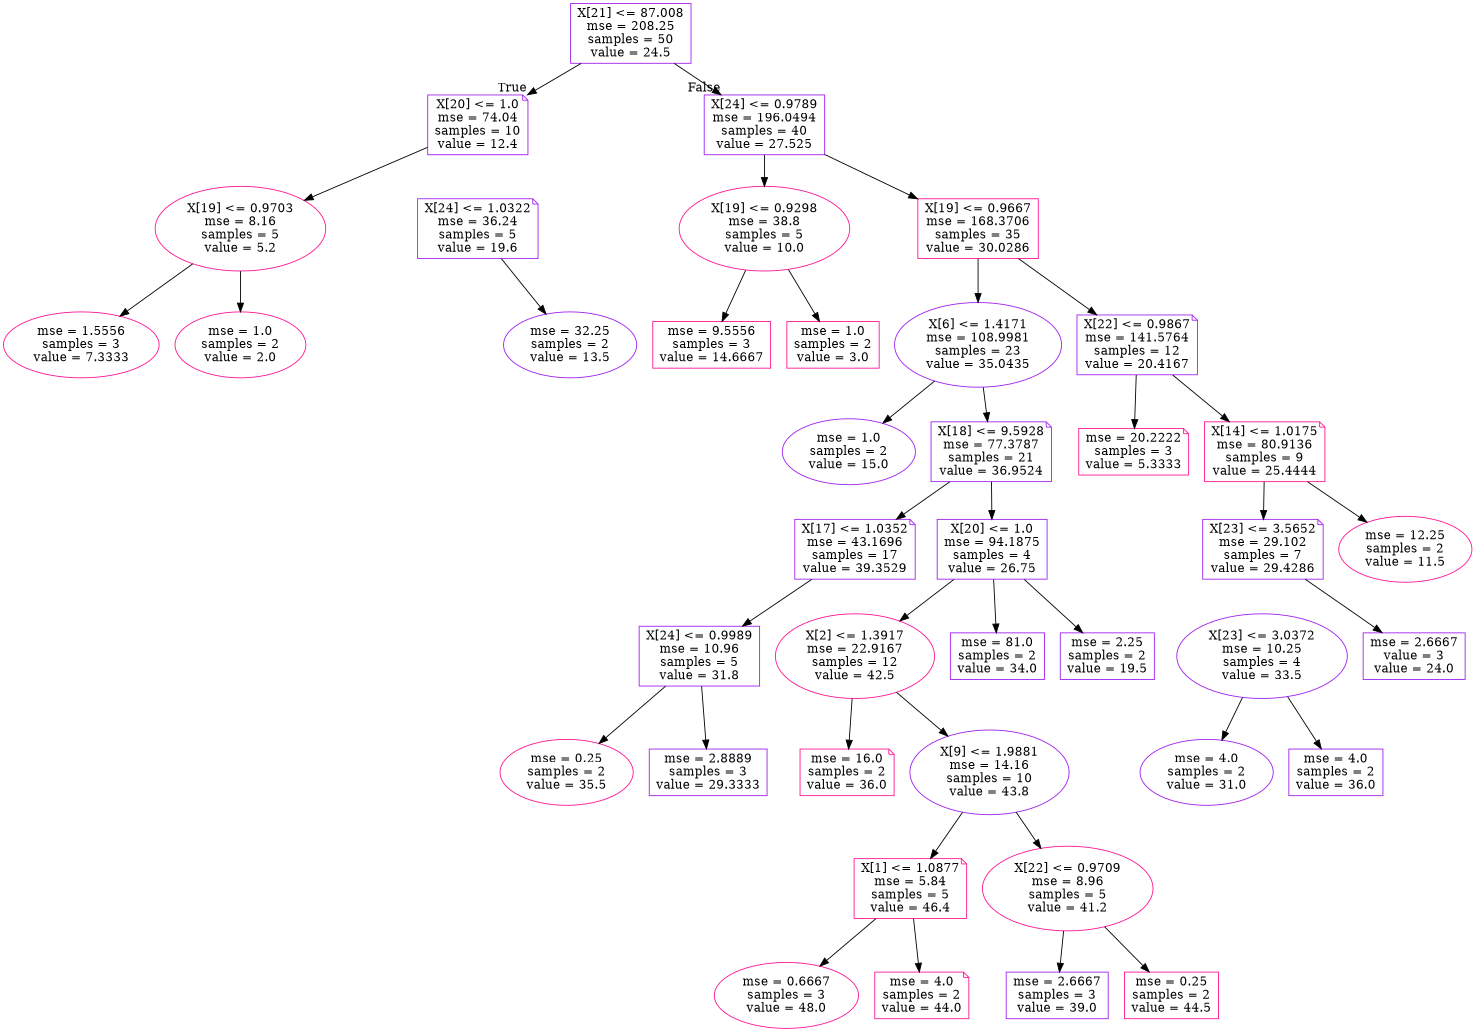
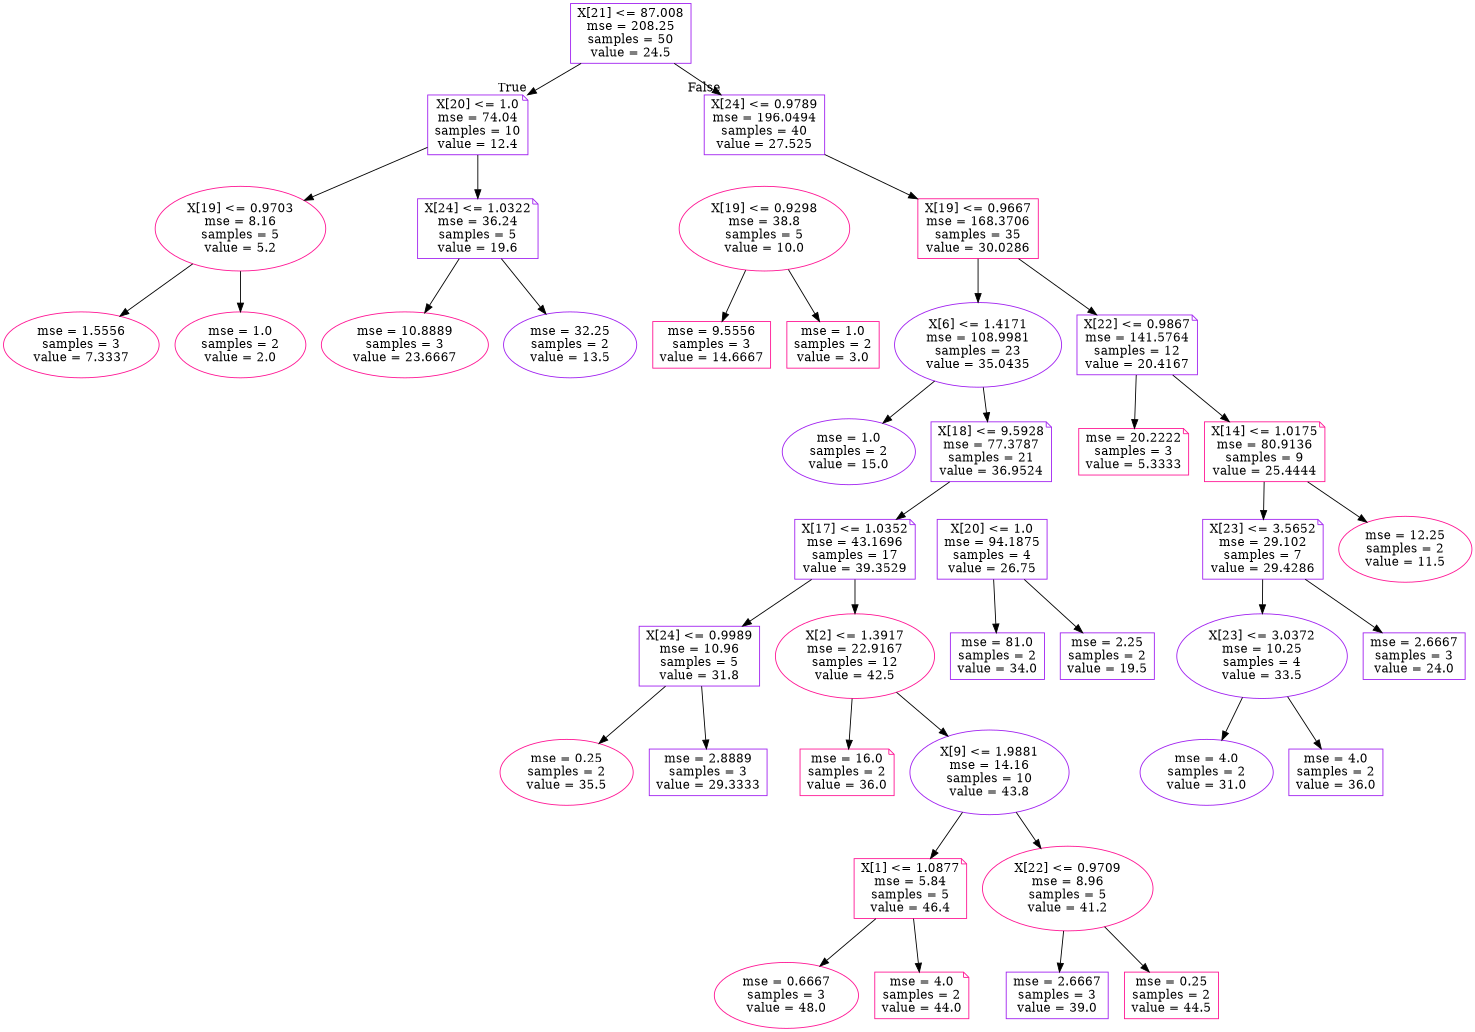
(764, 166) -> none
none -> (478, 172)
(81, 345) -> (81, 345)
none -> (405, 345)
(992, 496) -> none
none -> (1263, 592)
(930, 597) -> (855, 592)
(1414, 656) -> (1414, 656)
